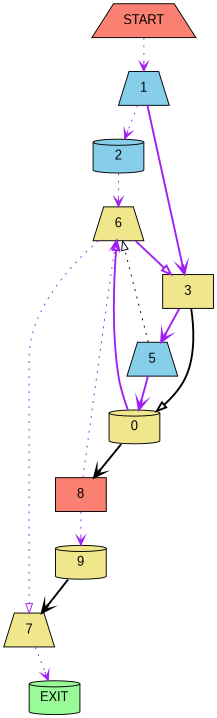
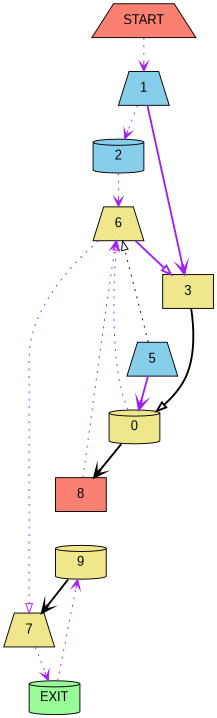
(172, 321) -> none
(114, 331) -> (114, 331)
(81, 524) -> (67, 635)
